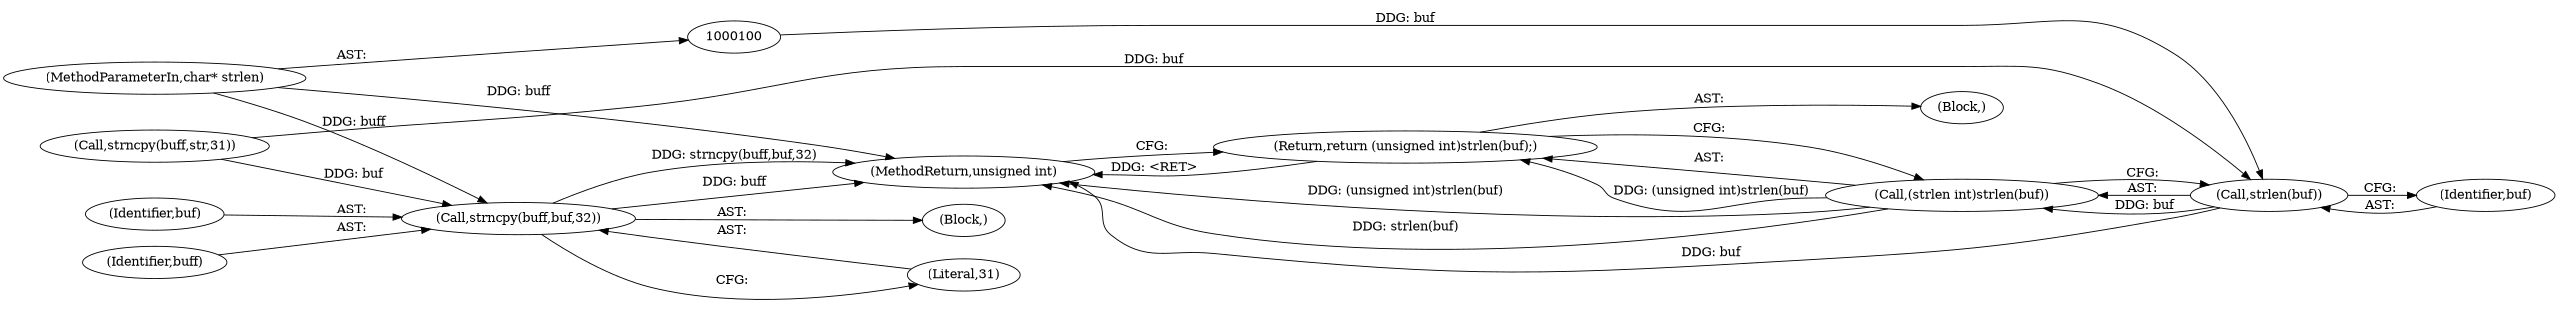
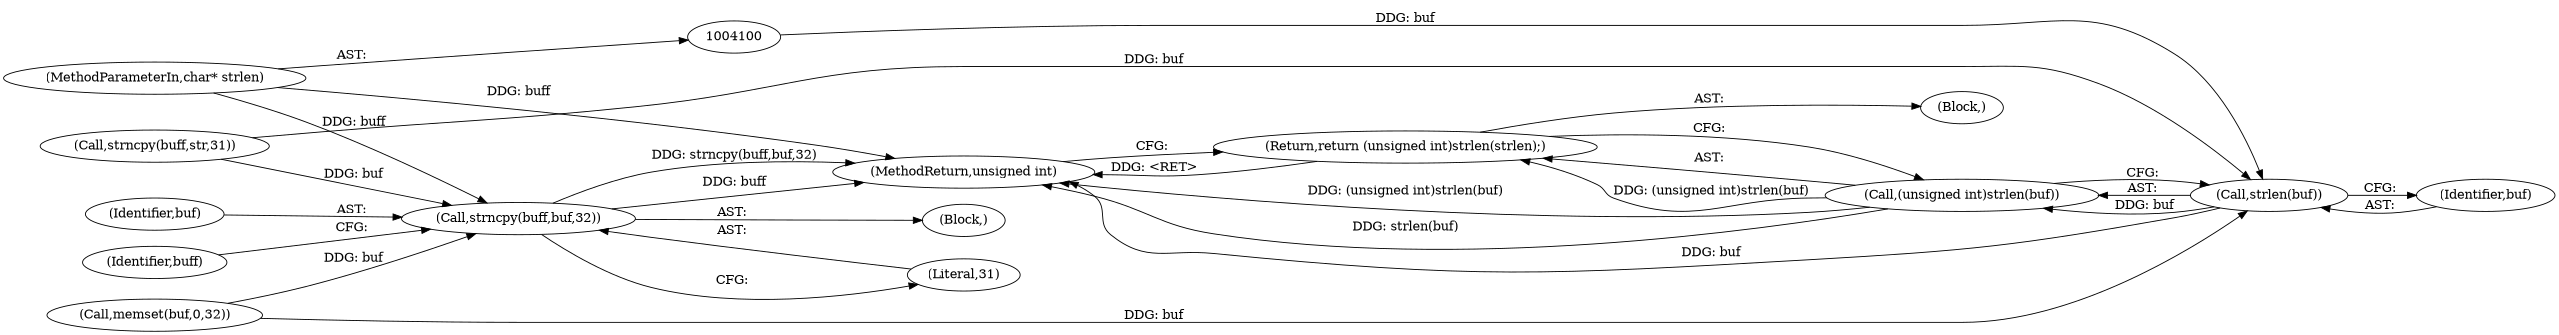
(734, 37) -> (734, 37)
(1405, 147) -> (1405, 147)
(1962, 195) -> (1962, 195)
(354, 228) -> (354, 228)
none -> (155, 315)
